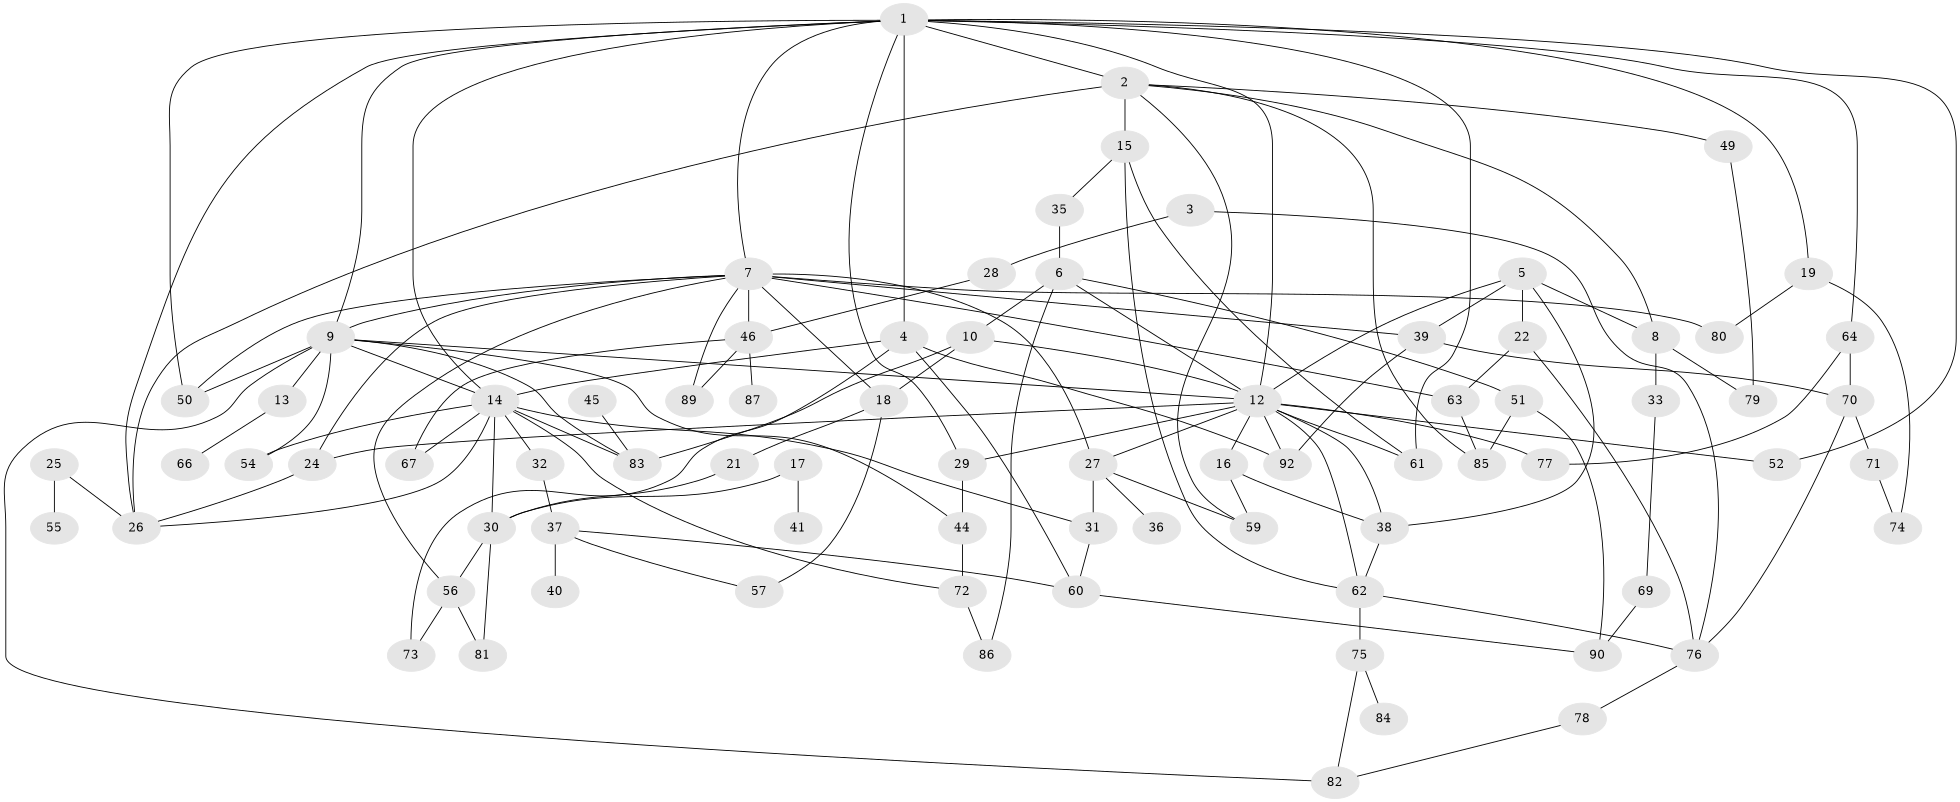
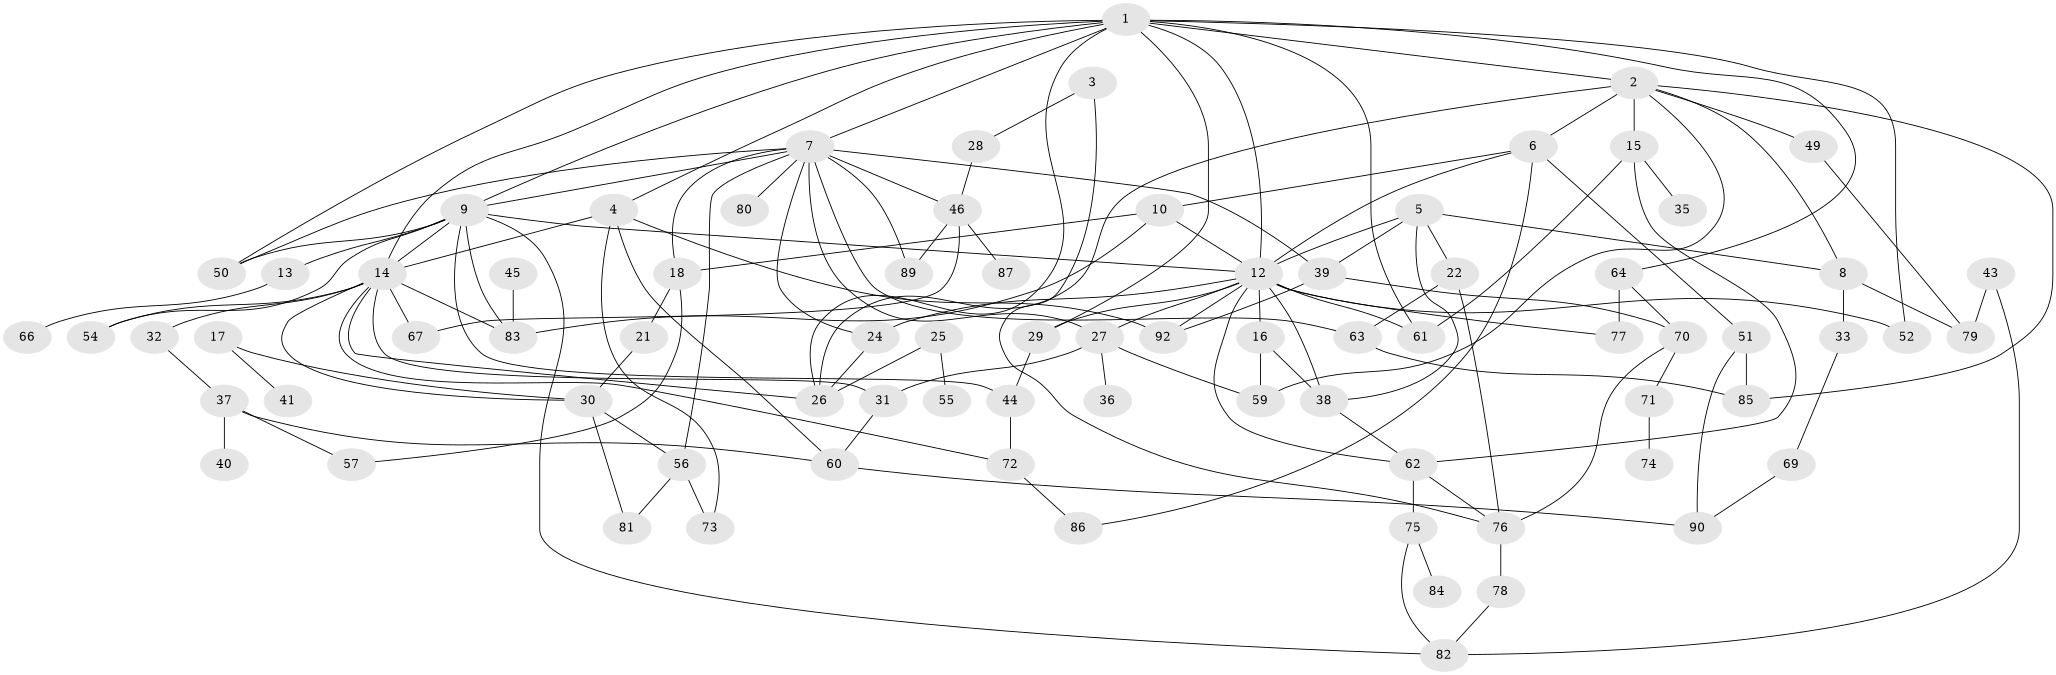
(1060, 241) -> (1584, 115)
(1809, 274) -> none
none -> (1991, 274)
